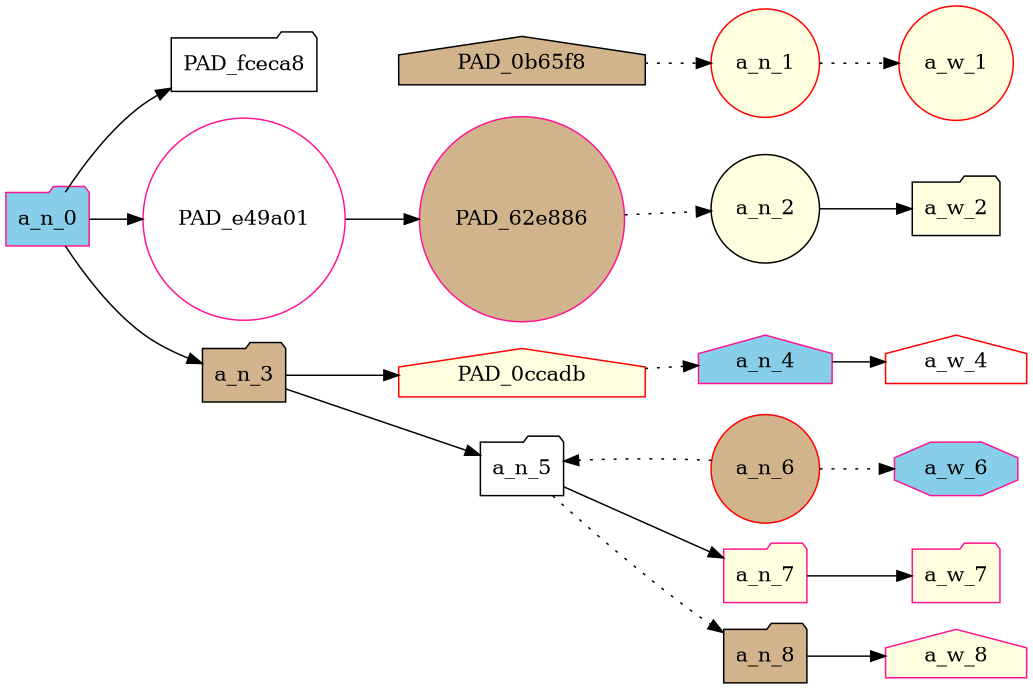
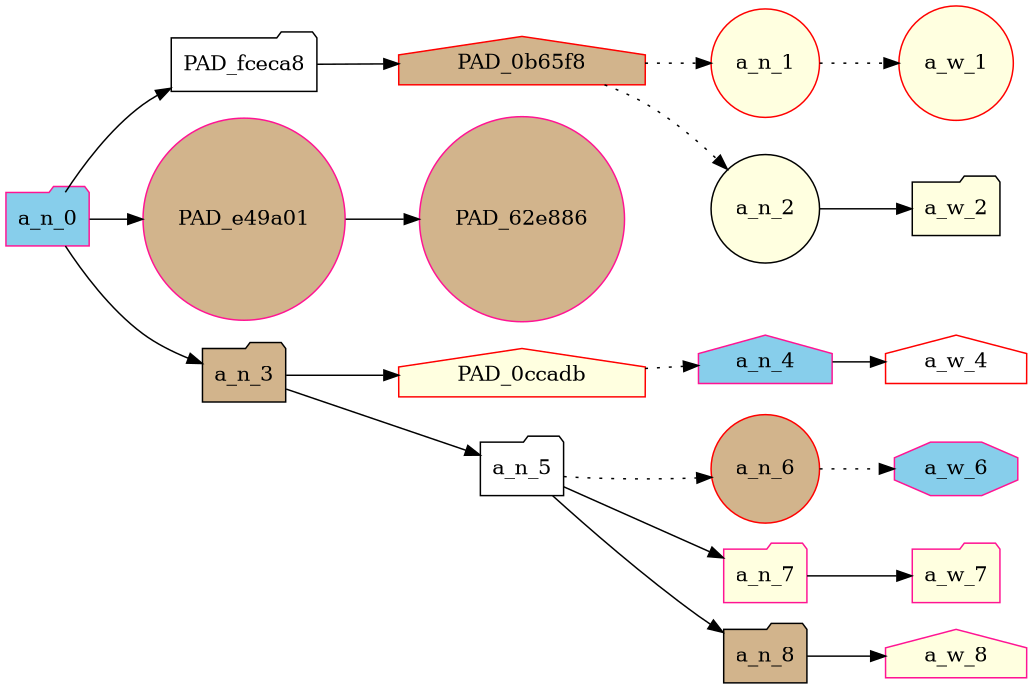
(522, 63) -> (522, 63)
none -> (350, 64)
(661, 213) -> (664, 116)
(244, 219) -> (244, 219)
(645, 459) -> (630, 479)
(630, 562) -> (630, 562)
